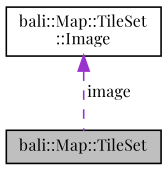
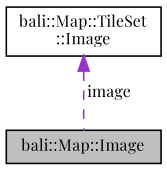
(84, 147) -> (84, 147)
